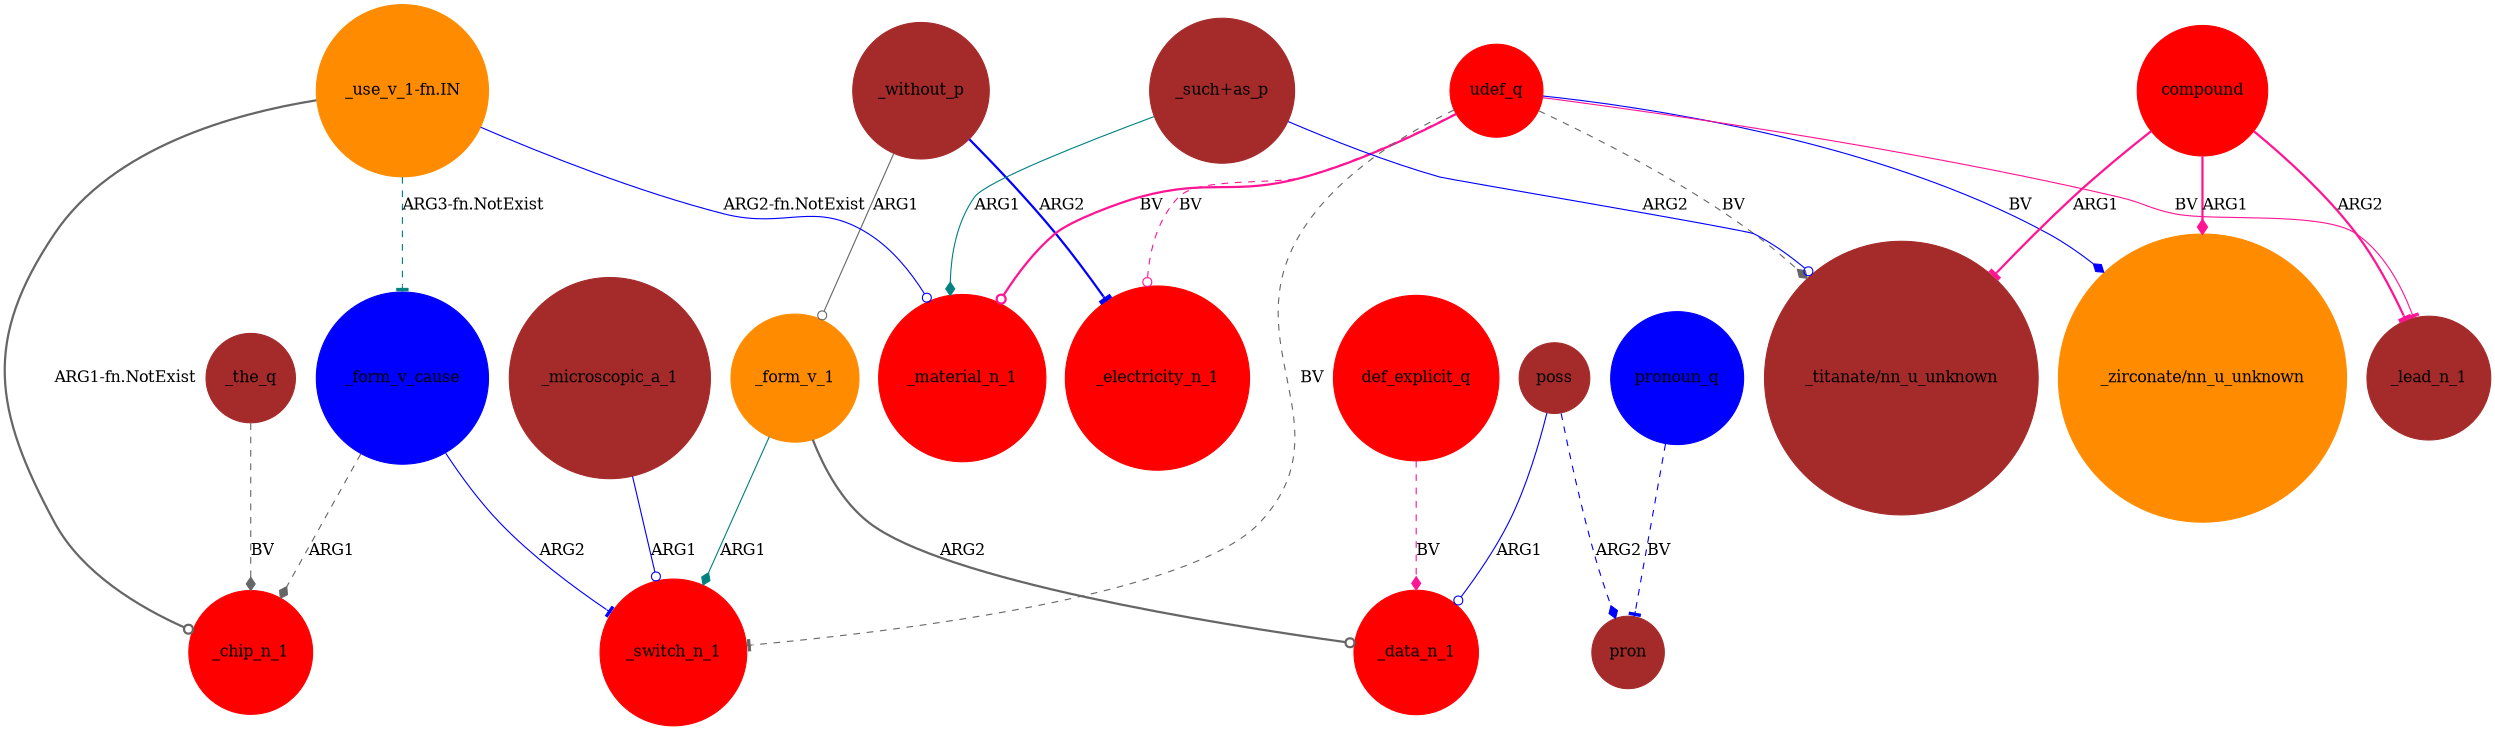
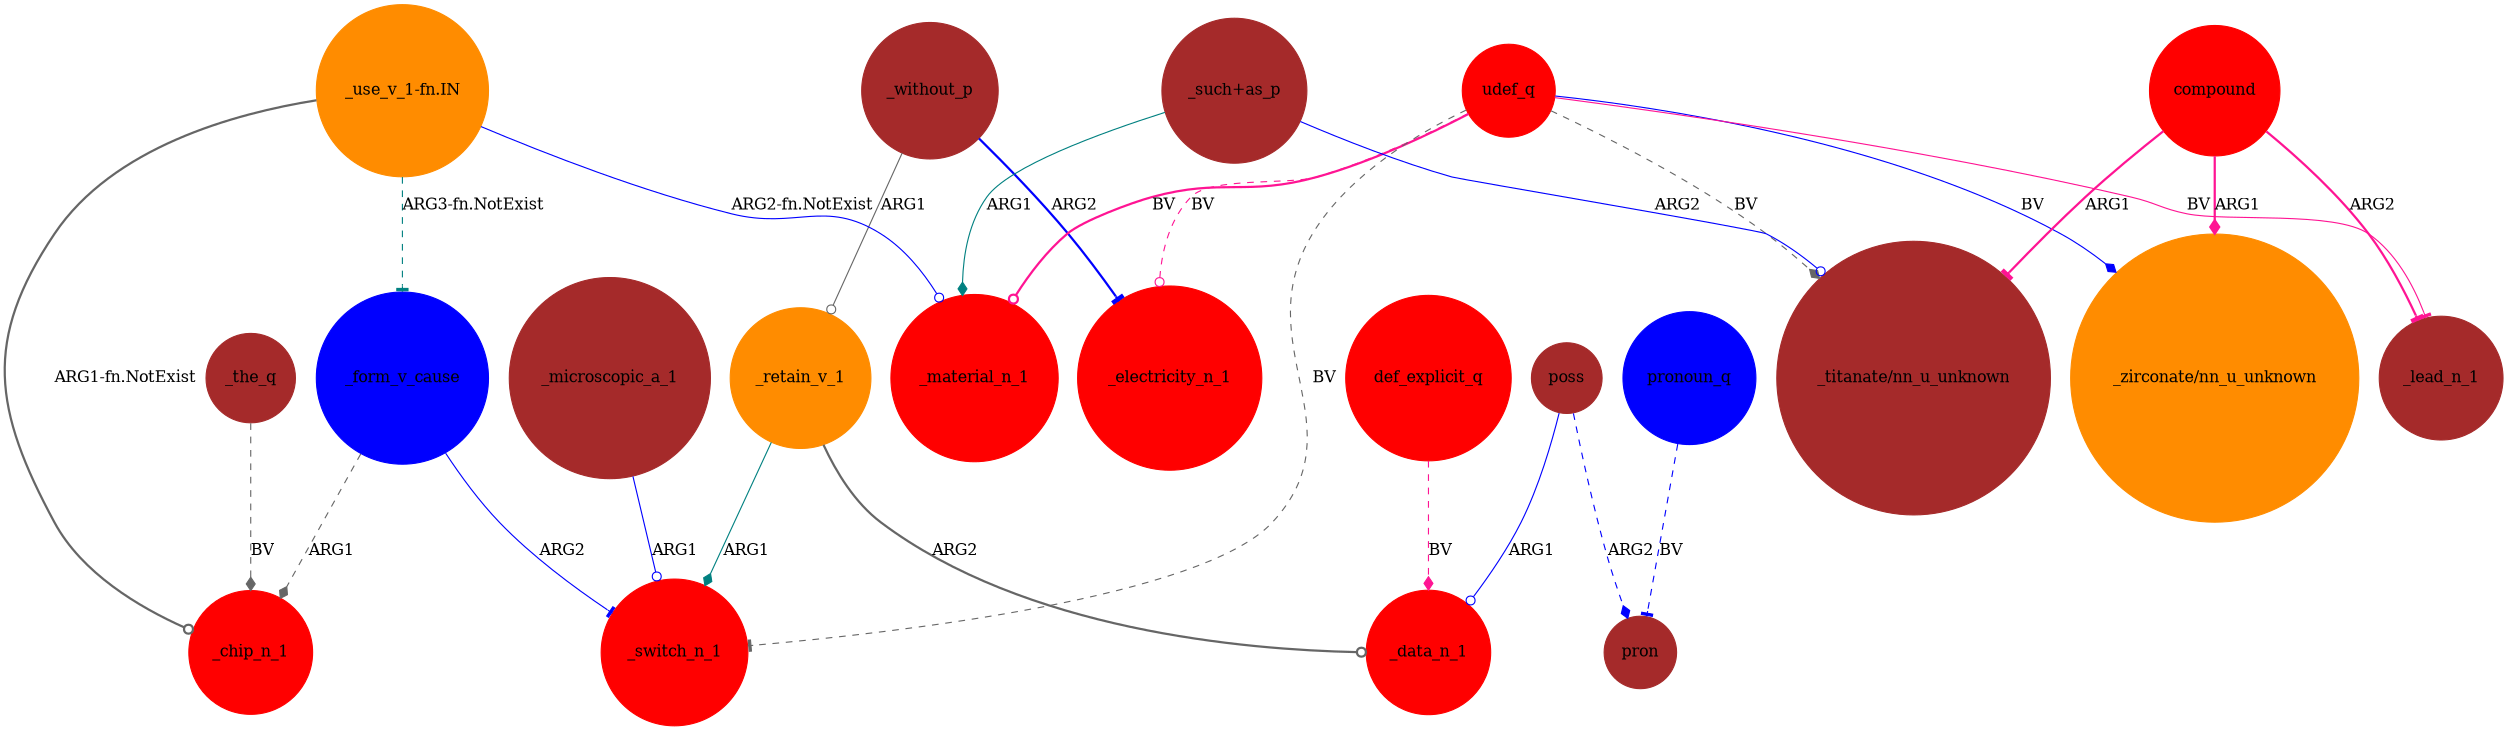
(795, 378) -> (801, 378)
